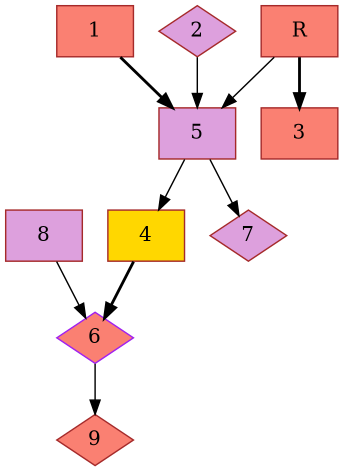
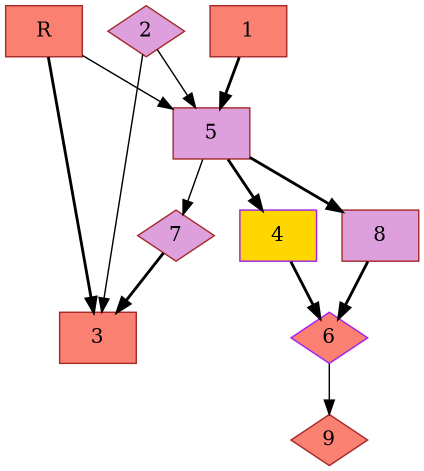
none -> (123, 176)
(175, 178) -> (241, 179)
none -> (289, 181)
(146, 236) -> (278, 236)
none -> (145, 277)
(68, 284) -> (357, 284)
